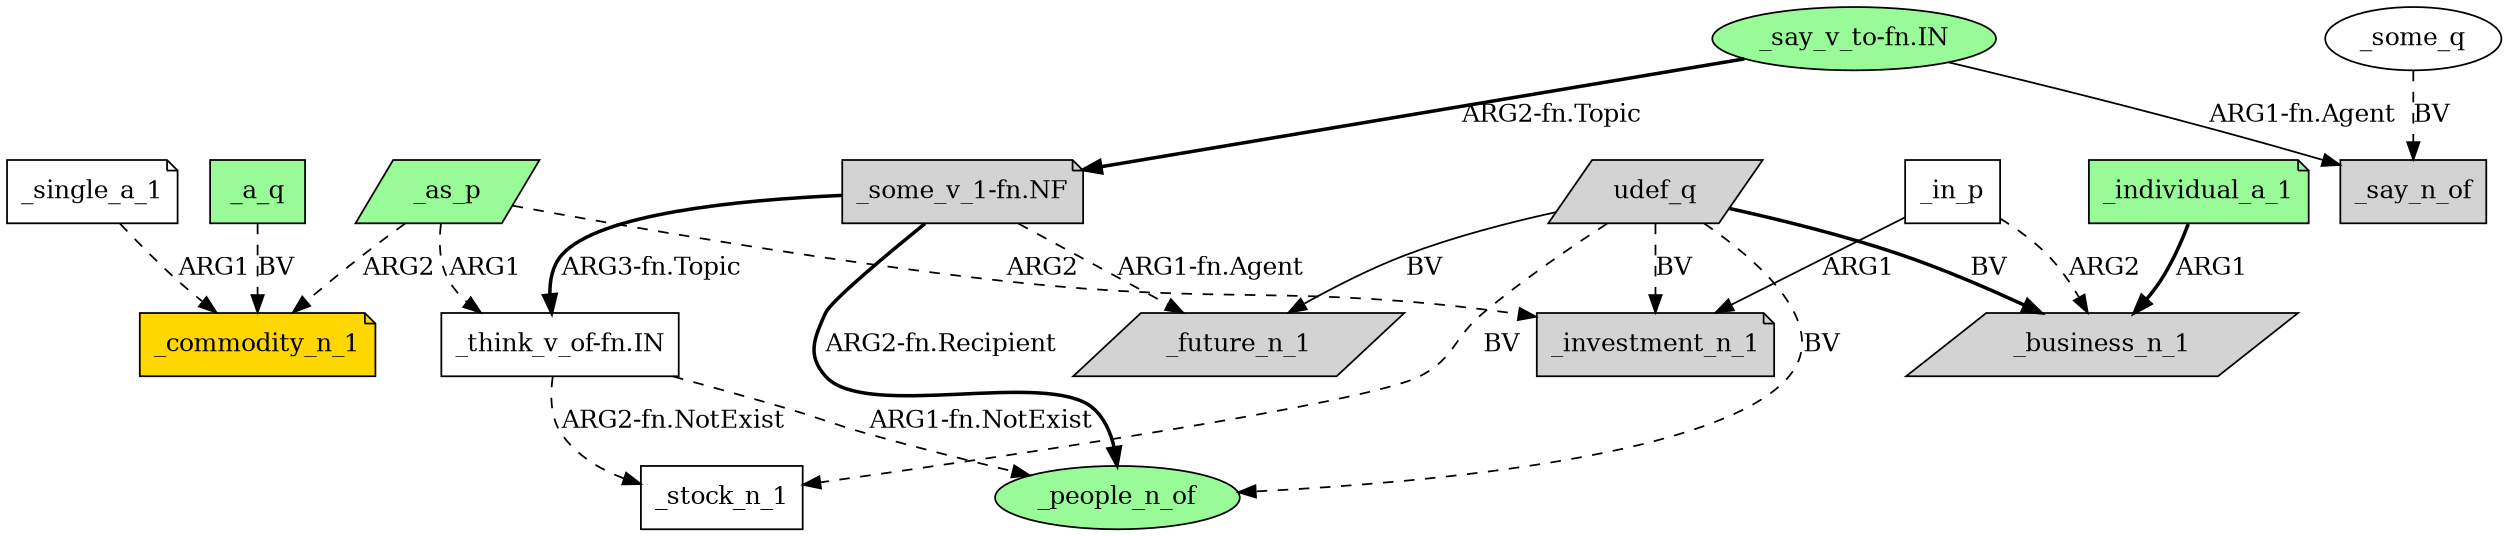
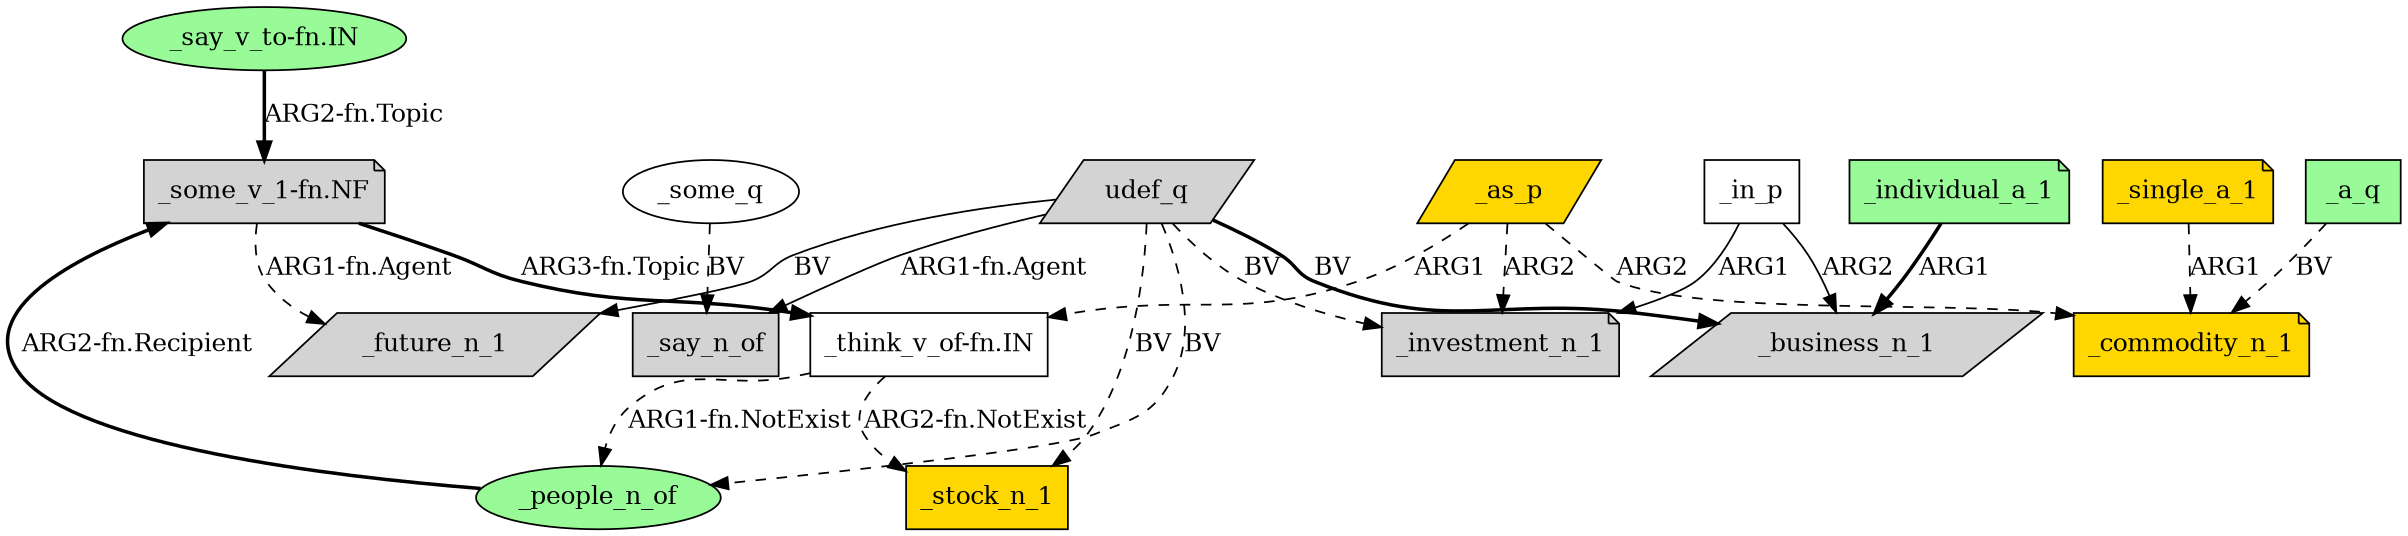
(2136, 109) -> (913, 251)
(92, 192) -> (2188, 192)
(447, 192) -> (1509, 192)
(2045, 252) -> (1810, 258)
(880, 395) -> (133, 433)
(722, 498) -> (987, 498)
